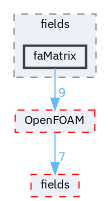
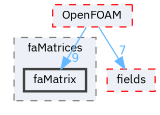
(55, 25) -> (55, 49)
(55, 85) -> (76, 45)
